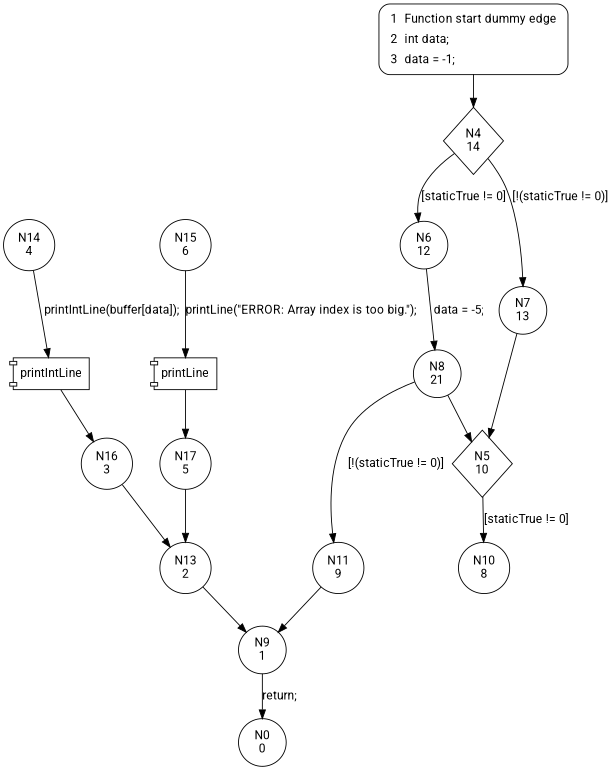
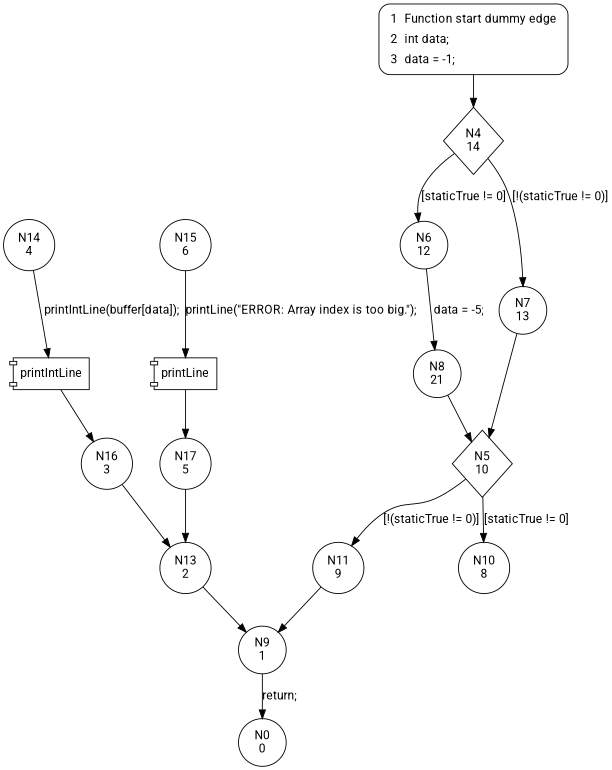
(343, 440) -> (409, 504)
